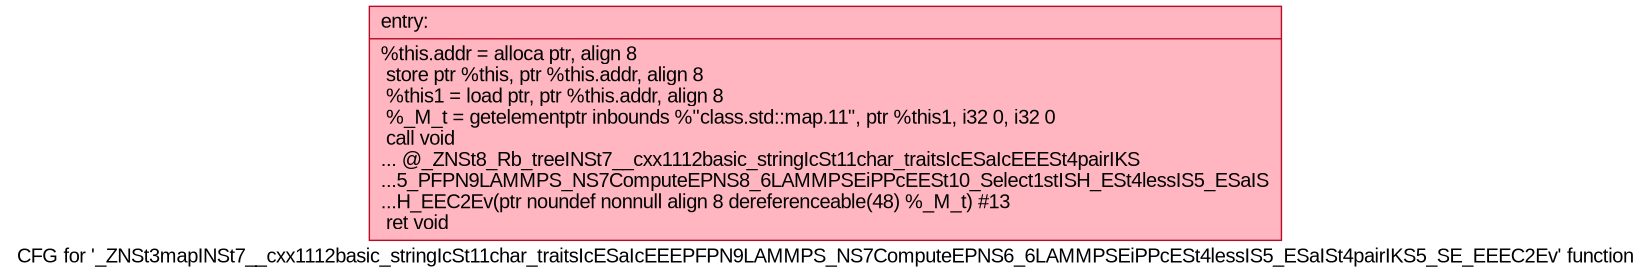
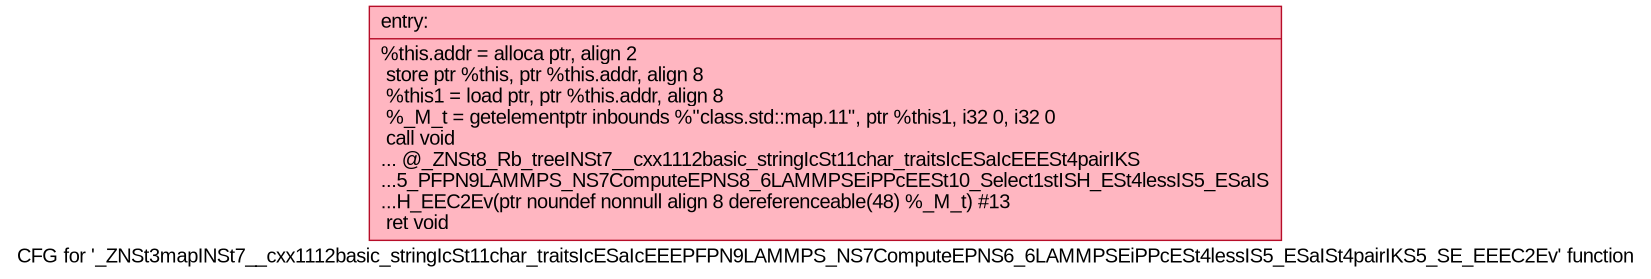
(509, 54) -> (509, 54)
